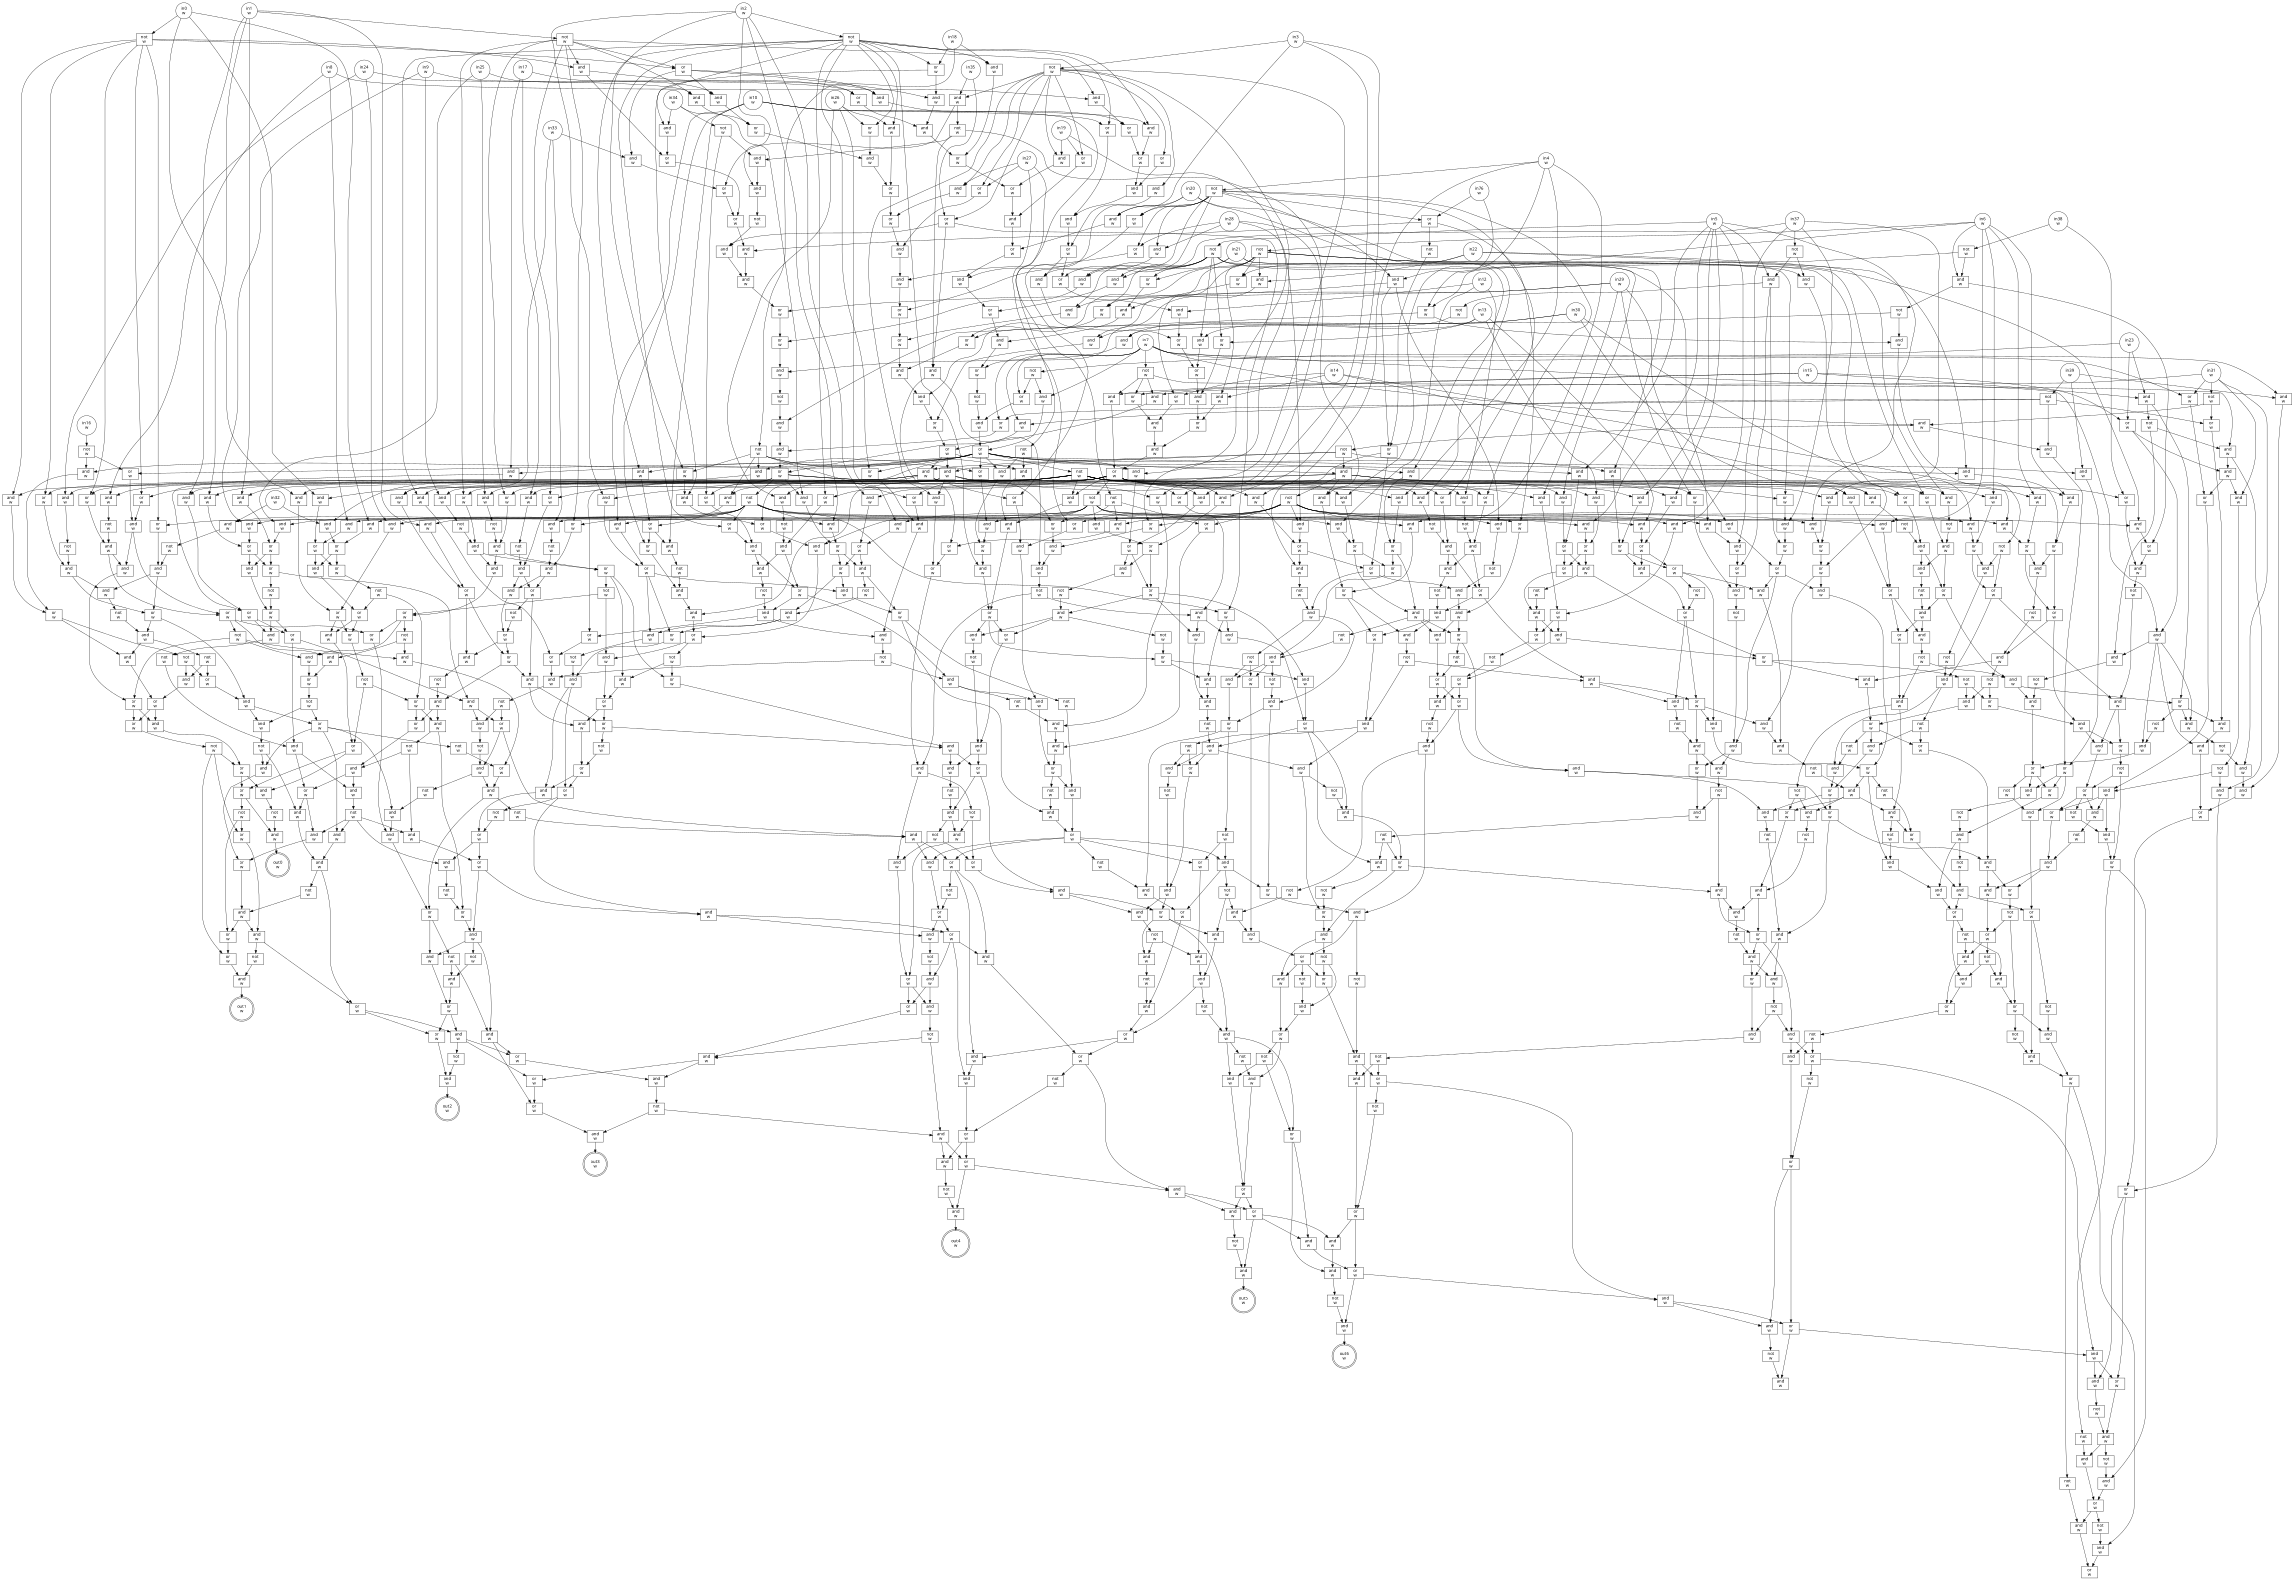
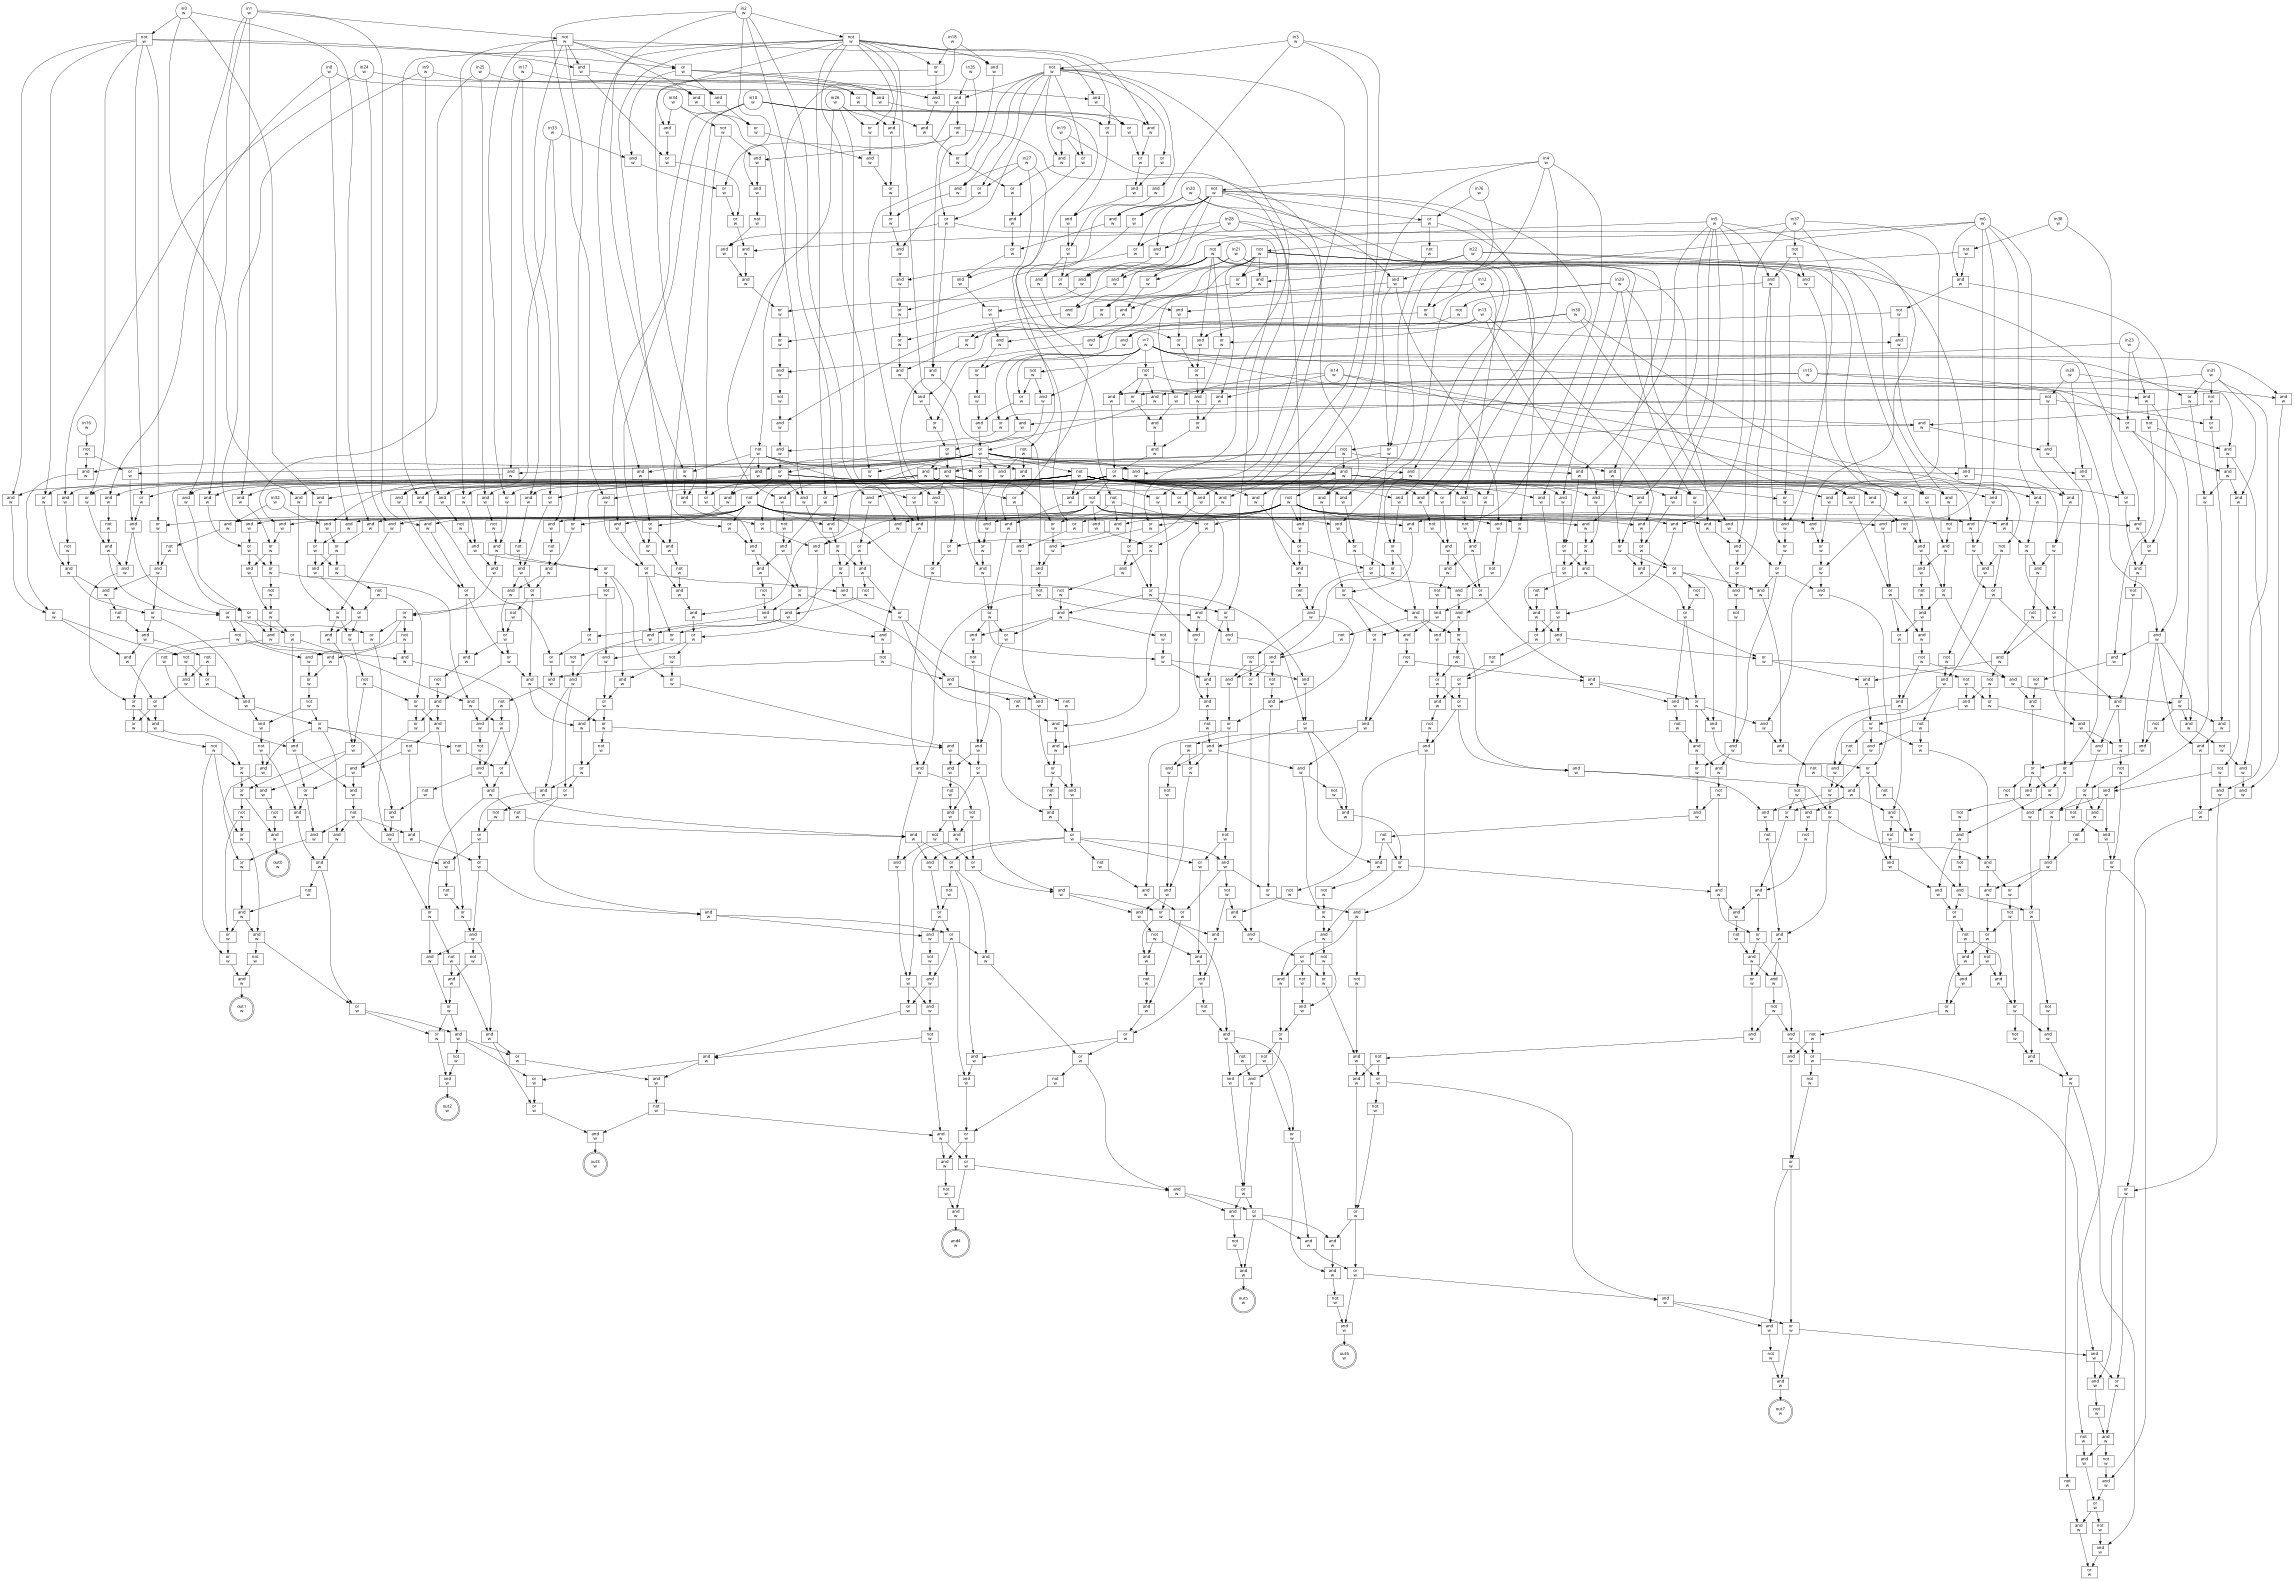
(956, 1244) -> (956, 1244)
none -> (1781, 1411)
